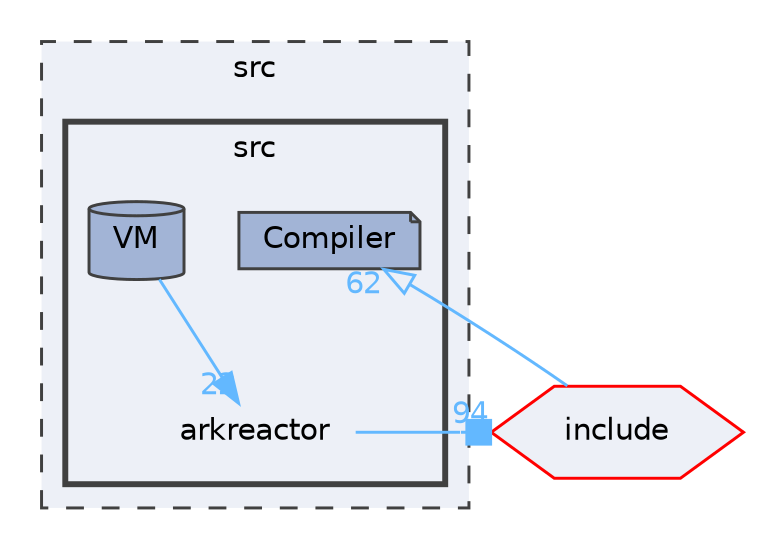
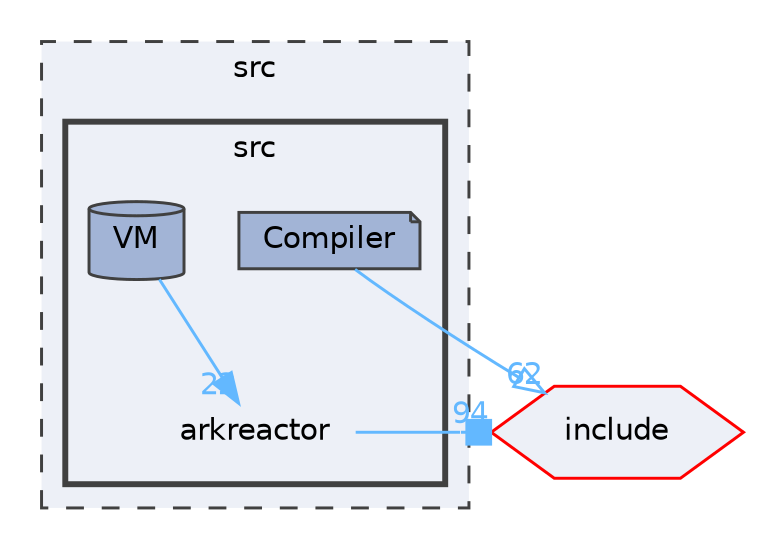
(490, 334) -> (424, 317)
